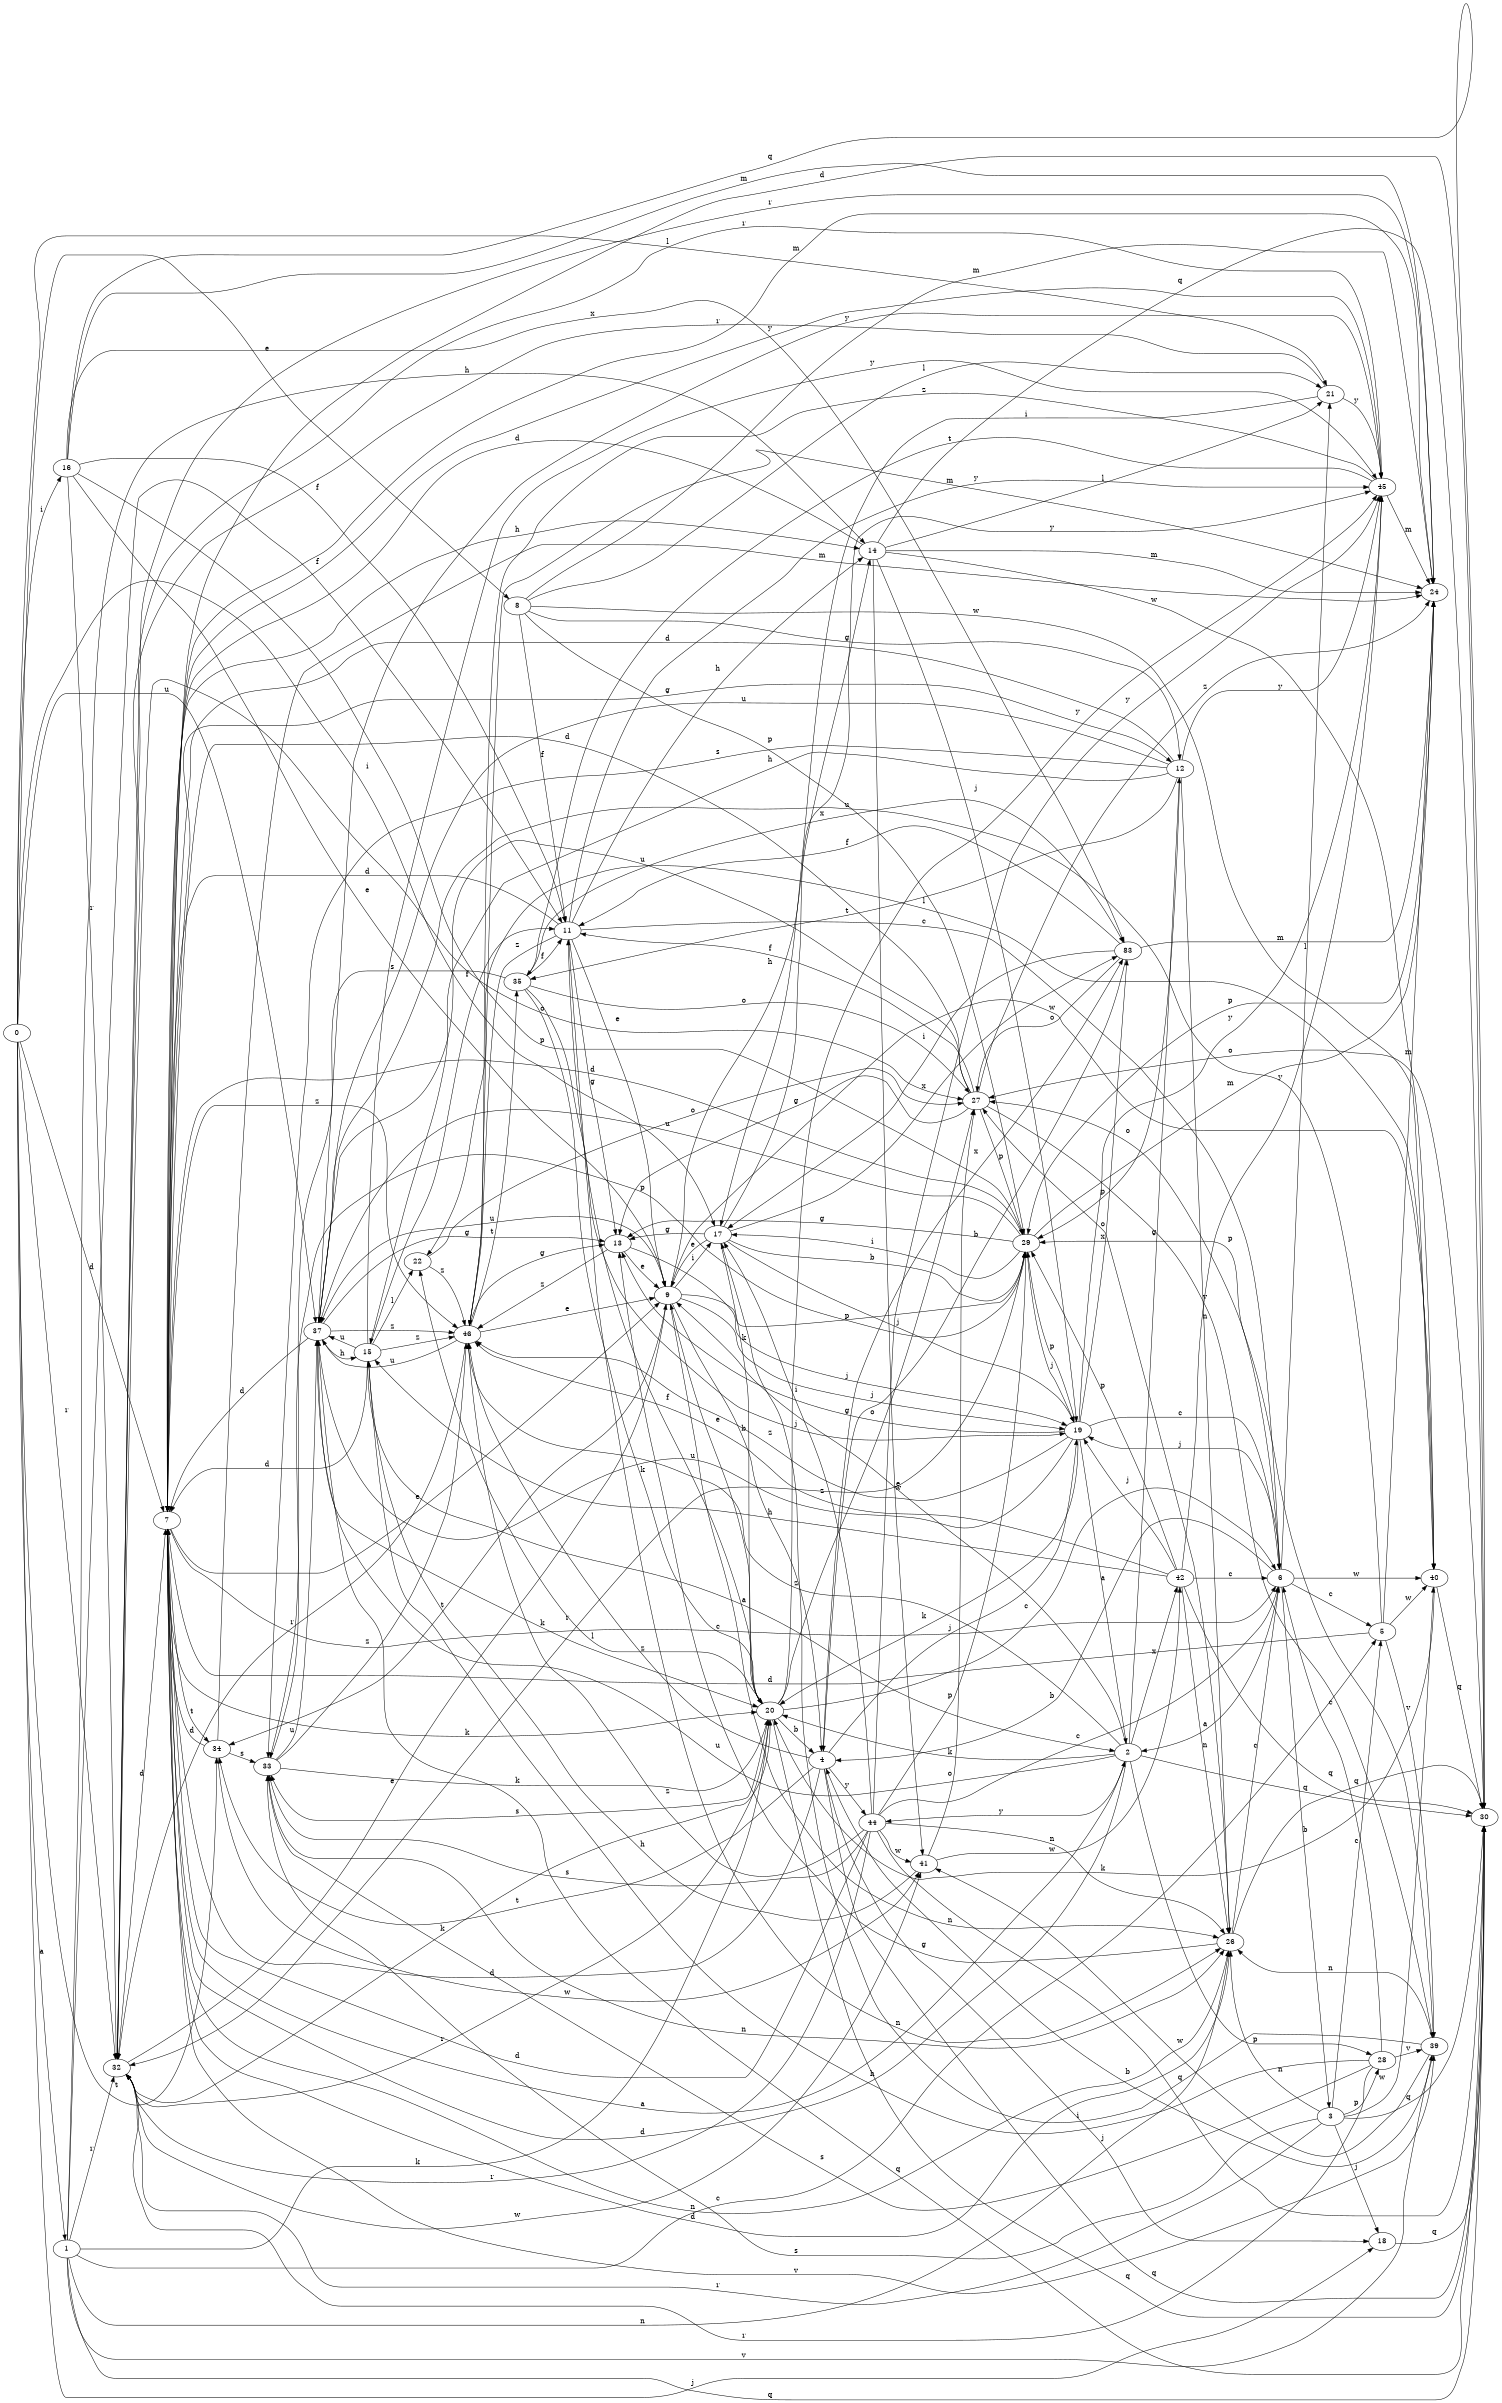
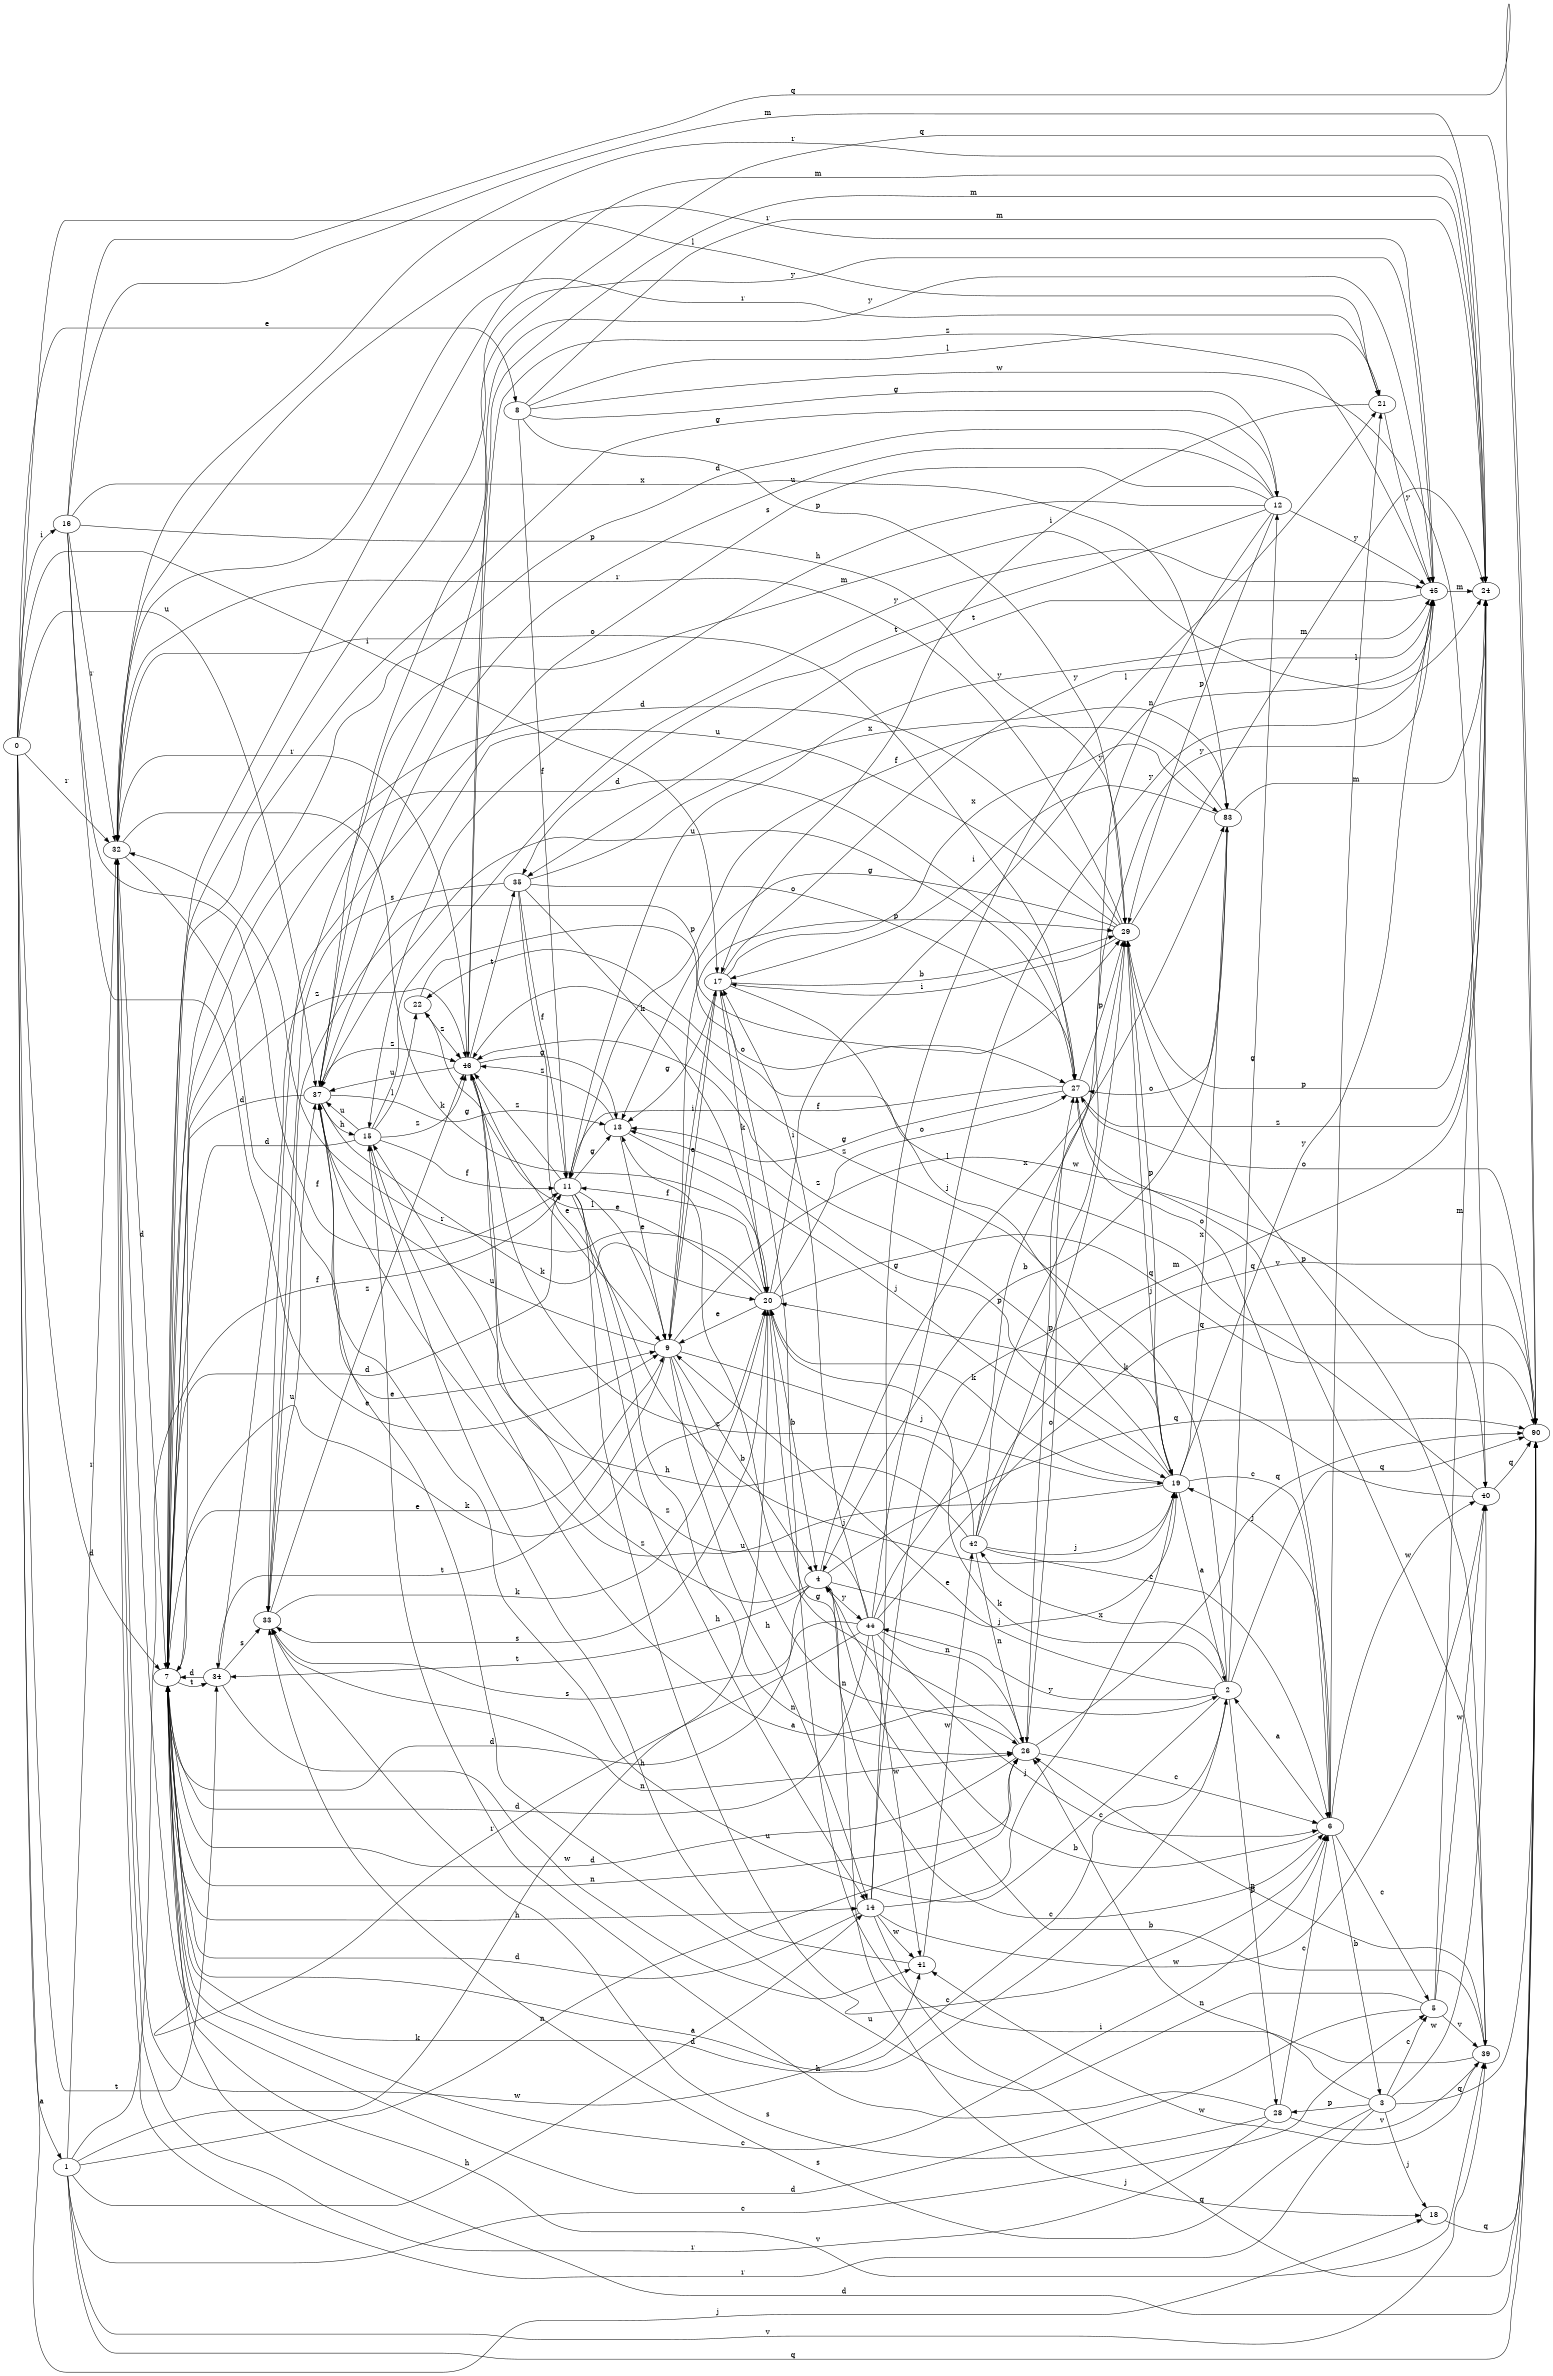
(961, 1487) -> none
(1485, 1817) -> (1536, 1433)
